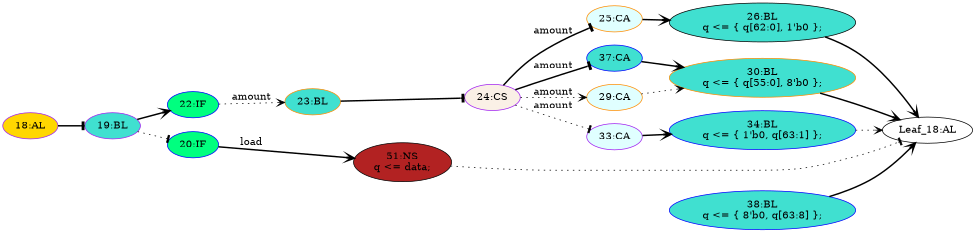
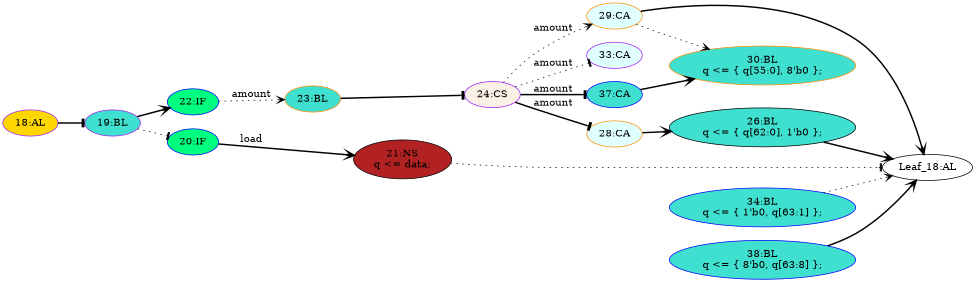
(615, 19) -> (615, 134)
(857, 104) -> (814, 20)
(653, 135) -> none
(403, 162) -> (403, 159)
